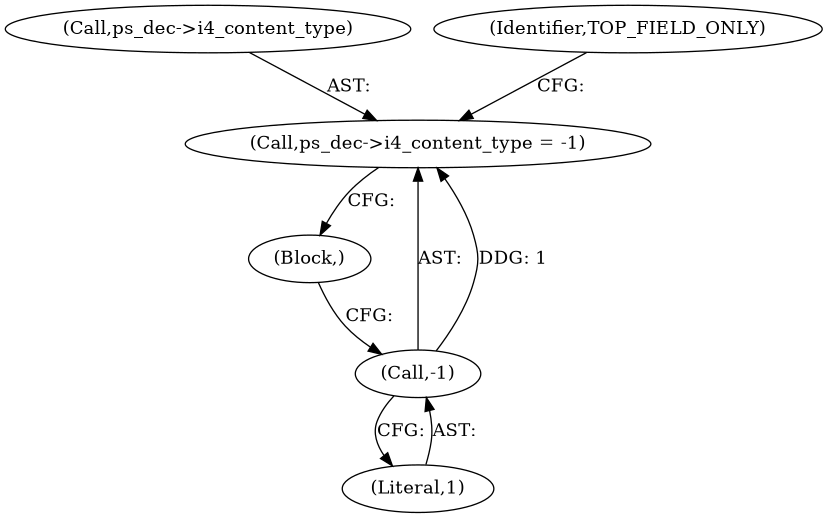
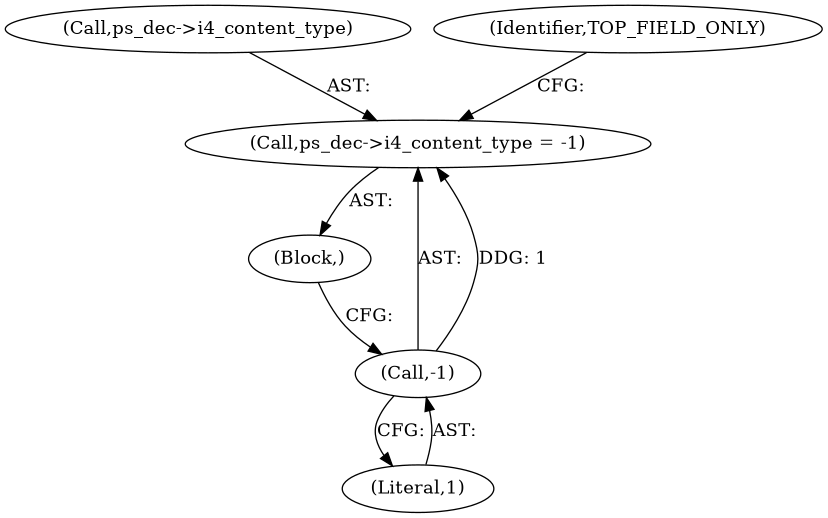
(374, 201) -> (374, 201)
